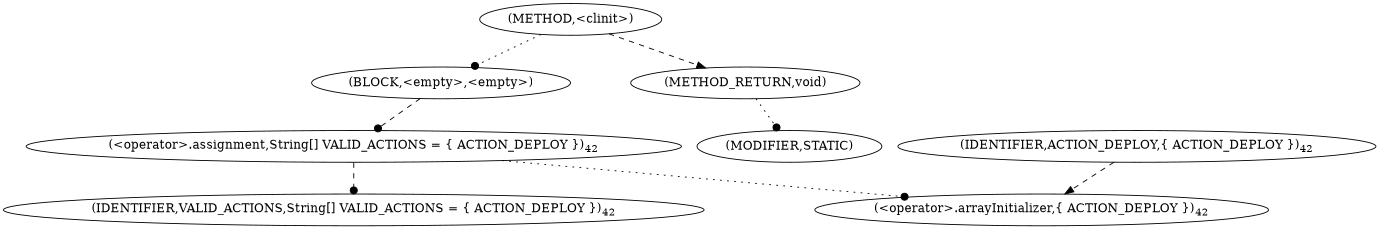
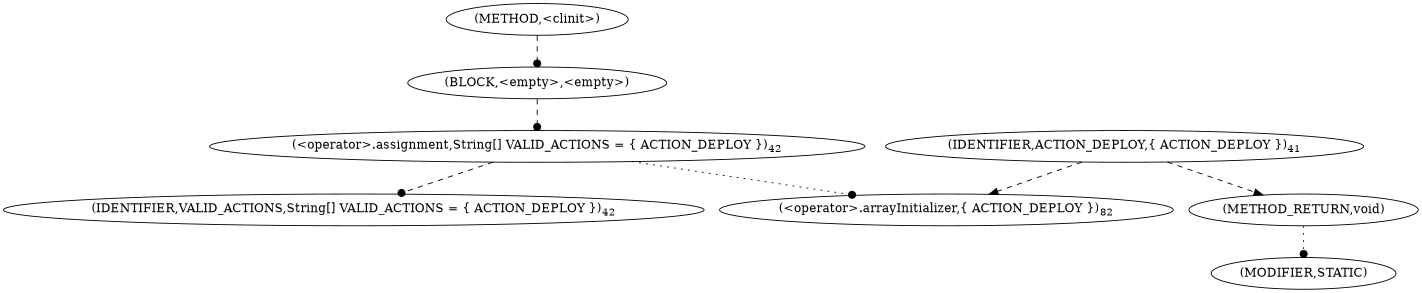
(510, 49) -> (537, 48)
(653, 49) -> (1211, 177)
(1307, 145) -> (1294, 145)
(1202, 209) -> (1107, 209)
